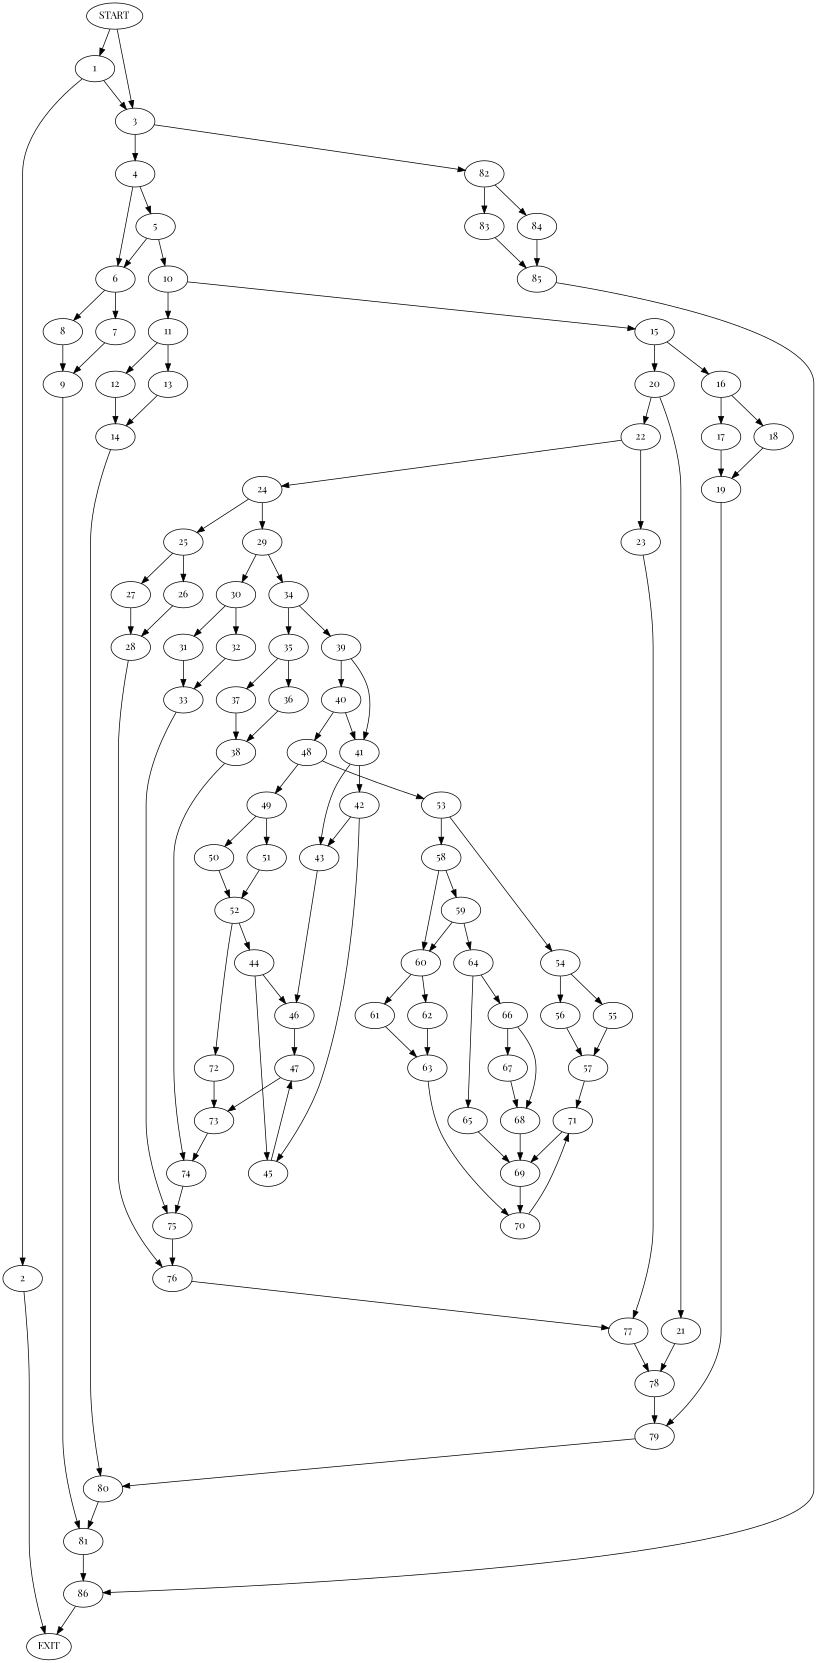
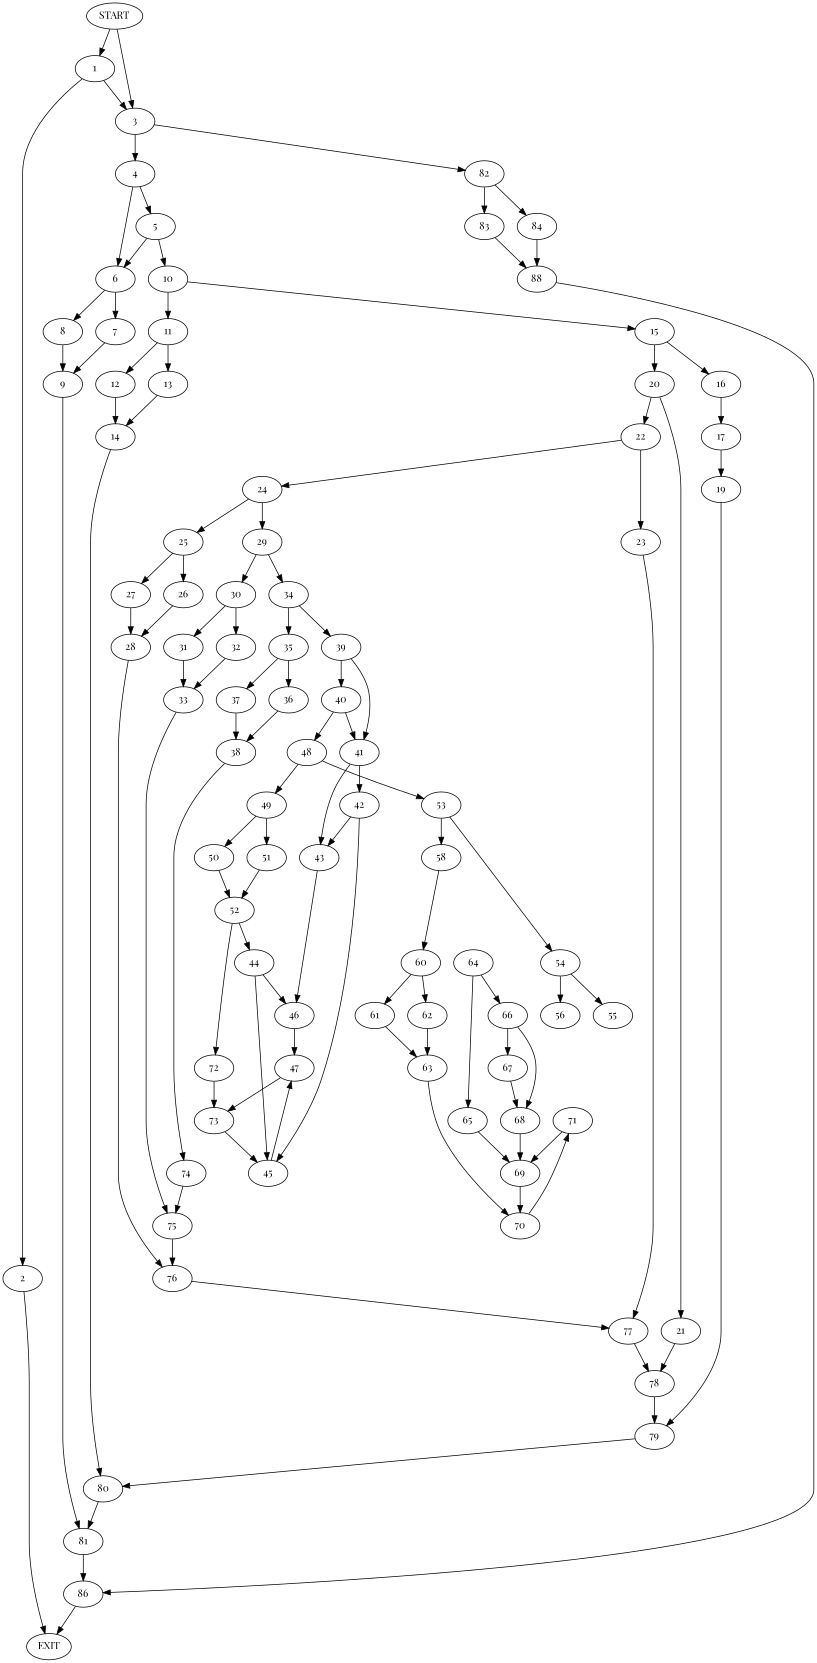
(537, 279) -> (537, 279)
(774, 437) -> none
(461, 910) -> none
(588, 1068) -> none
(202, 1144) -> (238, 1144)
